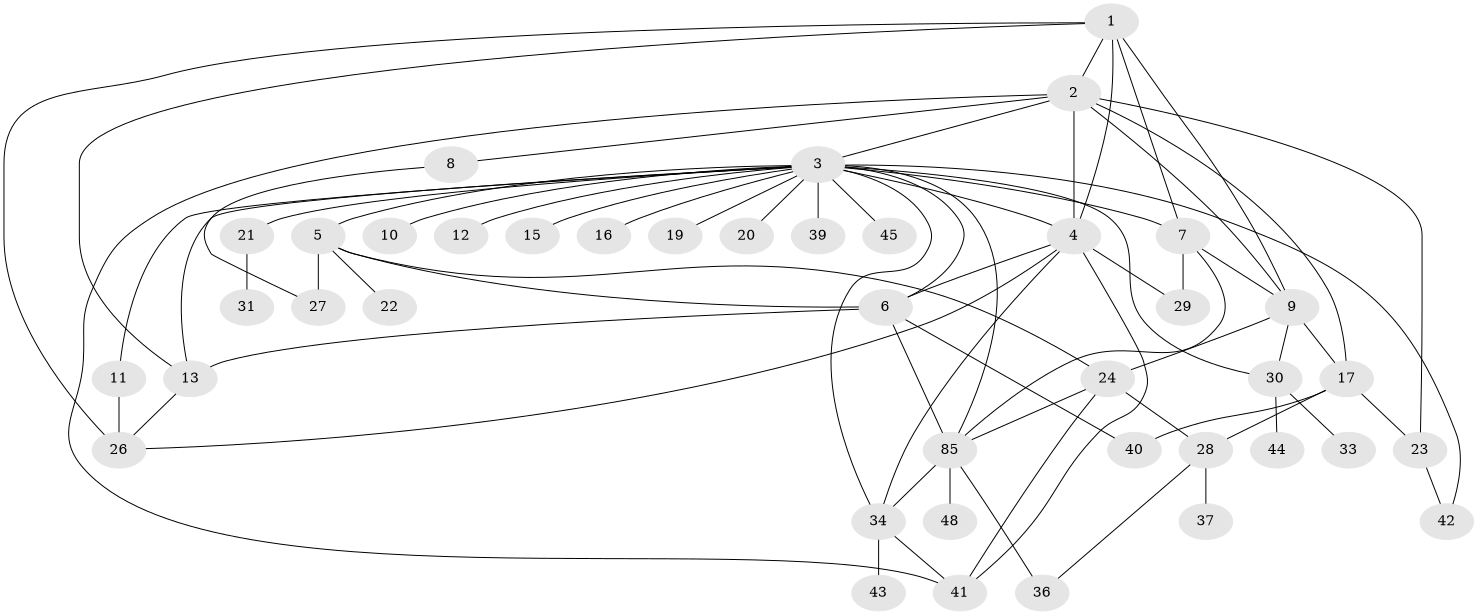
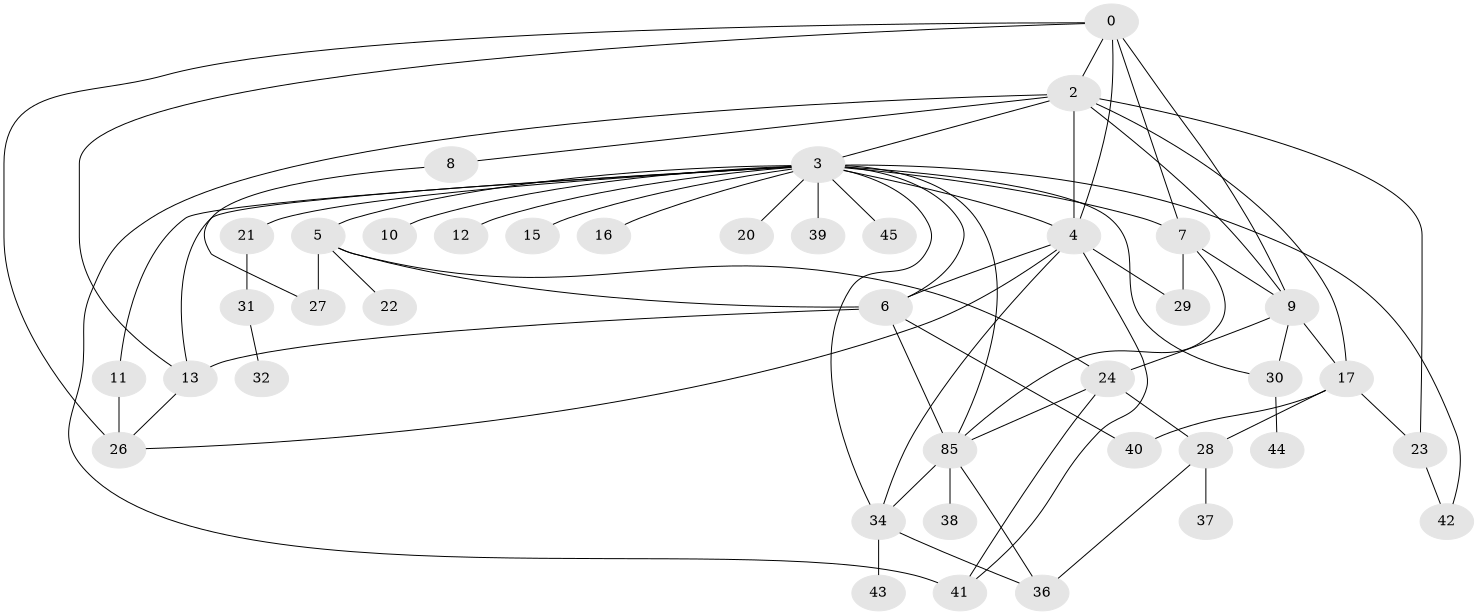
(1112, 22) -> (1112, 22)
(675, 236) -> none
none -> (262, 379)
(1349, 450) -> none
(950, 522) -> (950, 522)
(919, 557) -> (959, 559)
